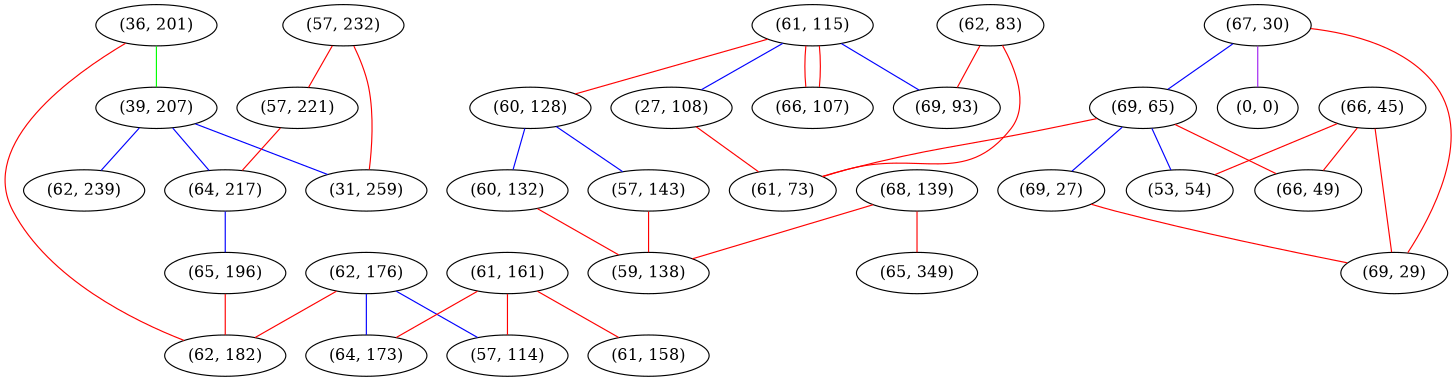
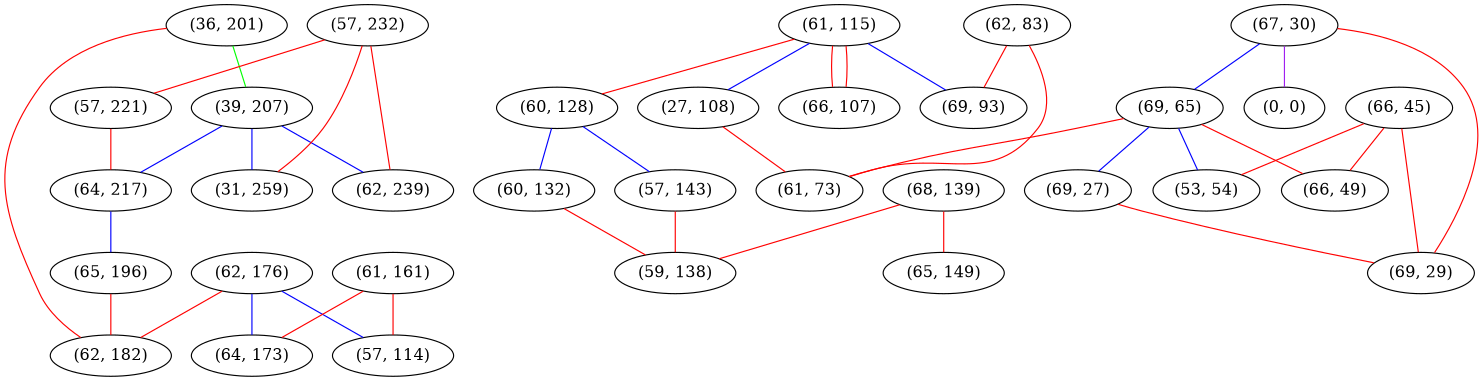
none -> (380, 108)
(917, 273) -> (944, 273)
(649, 356) -> none
